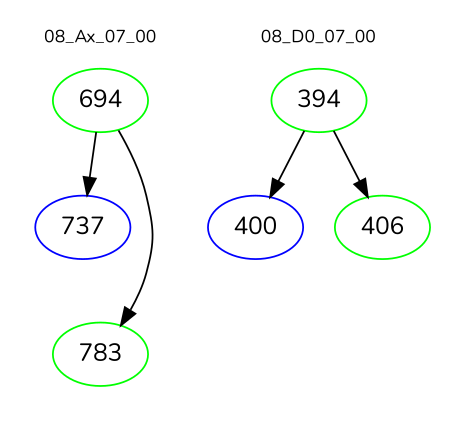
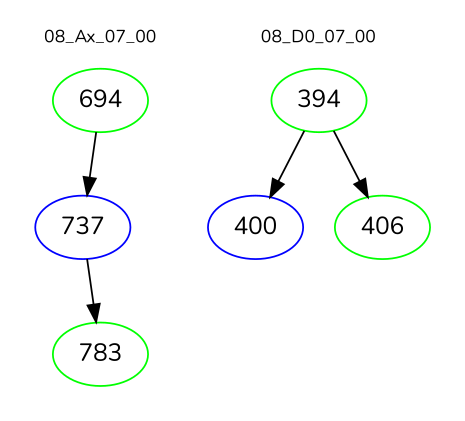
(151, 219) -> (90, 282)
